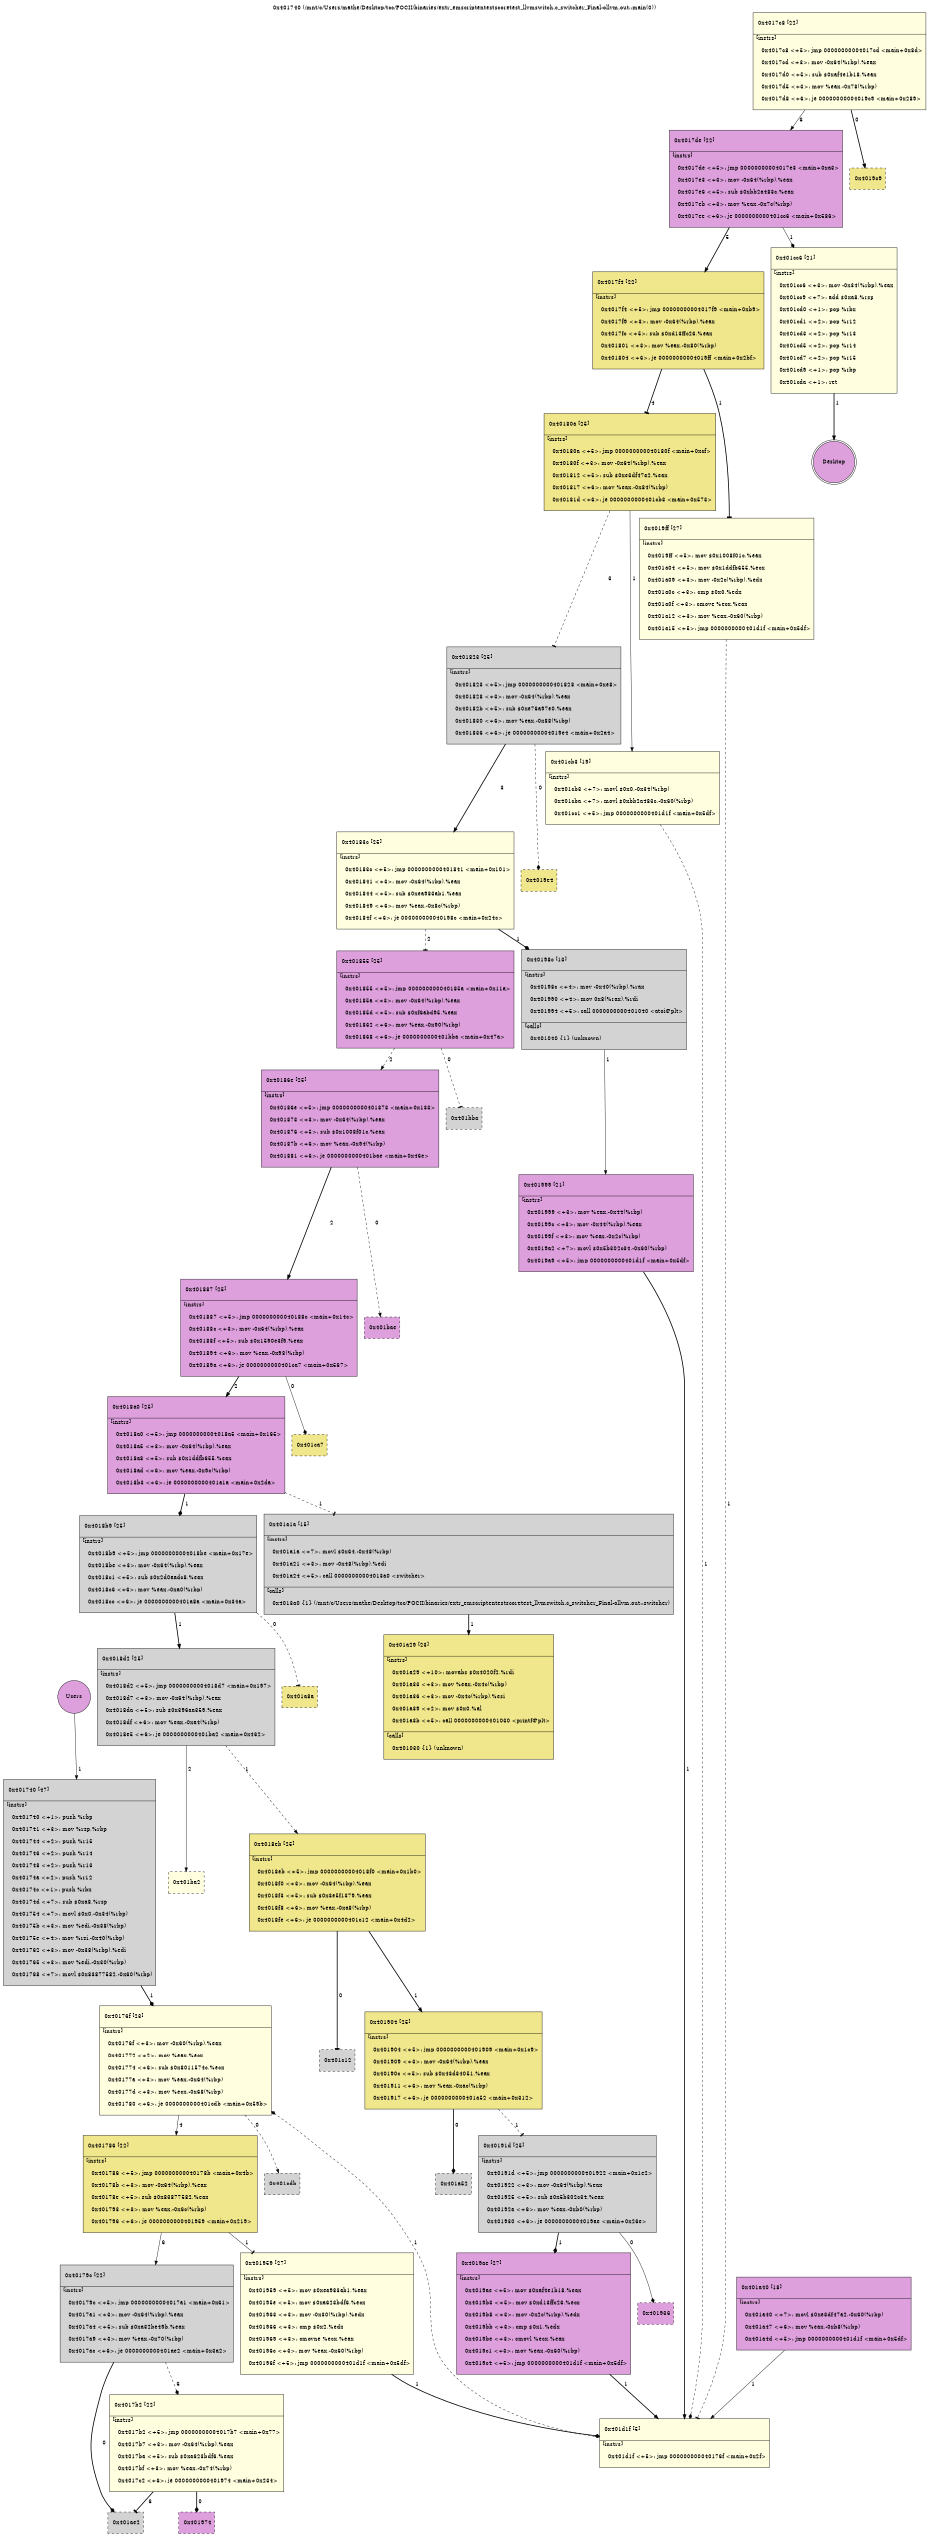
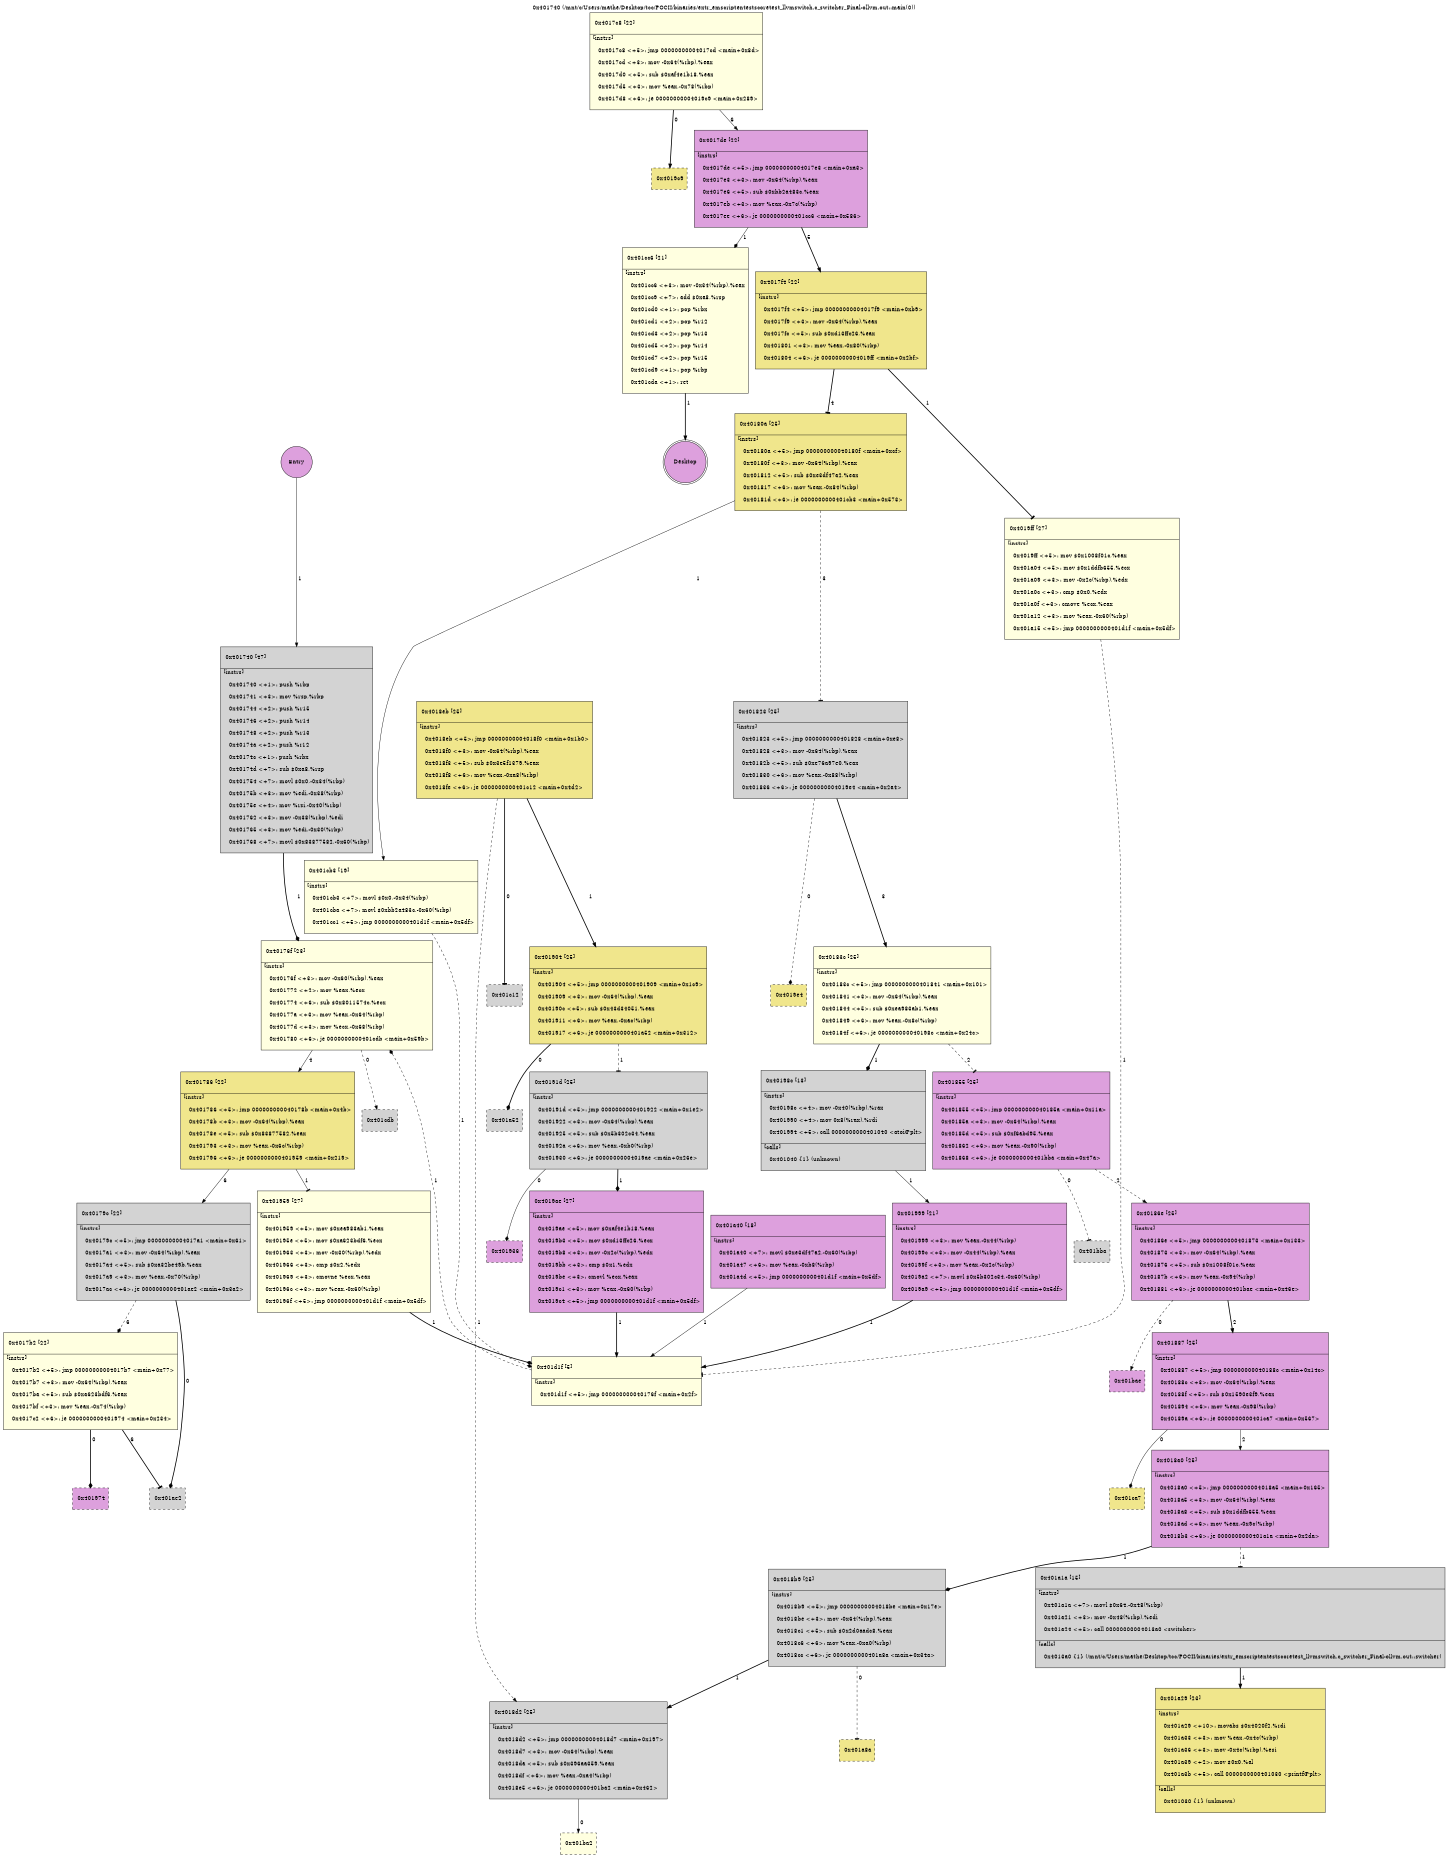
(234, 1385) -> (1240, 1438)
(74, 1697) -> (297, 462)
(189, 1769) -> (581, 1823)
(260, 1788) -> (476, 1253)
